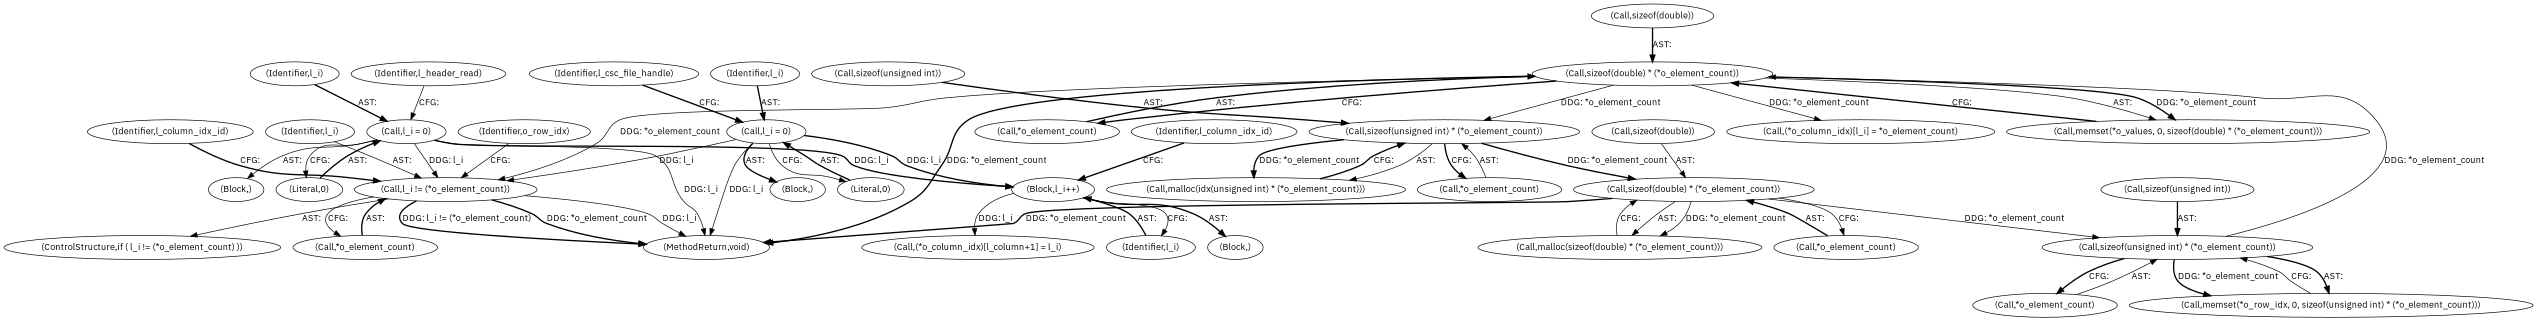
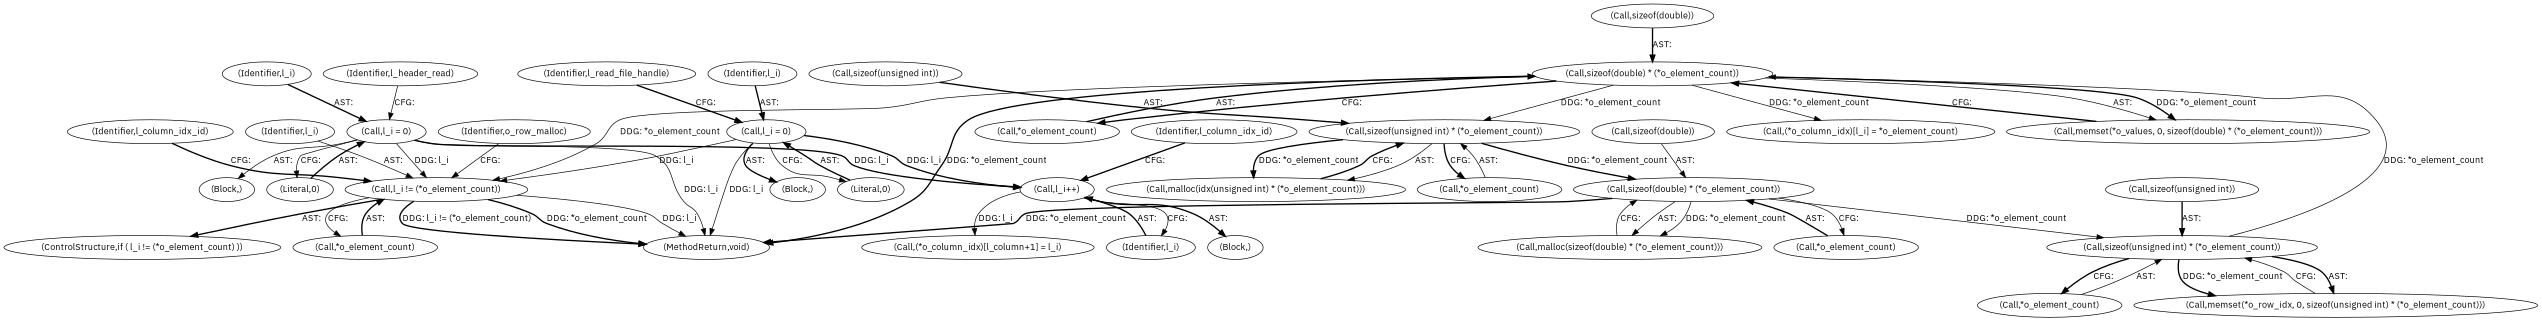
(614, 74) -> (607, 74)
(524, 132) -> (514, 132)
(1053, 190) -> (1057, 190)
(292, 215) -> (290, 216)
